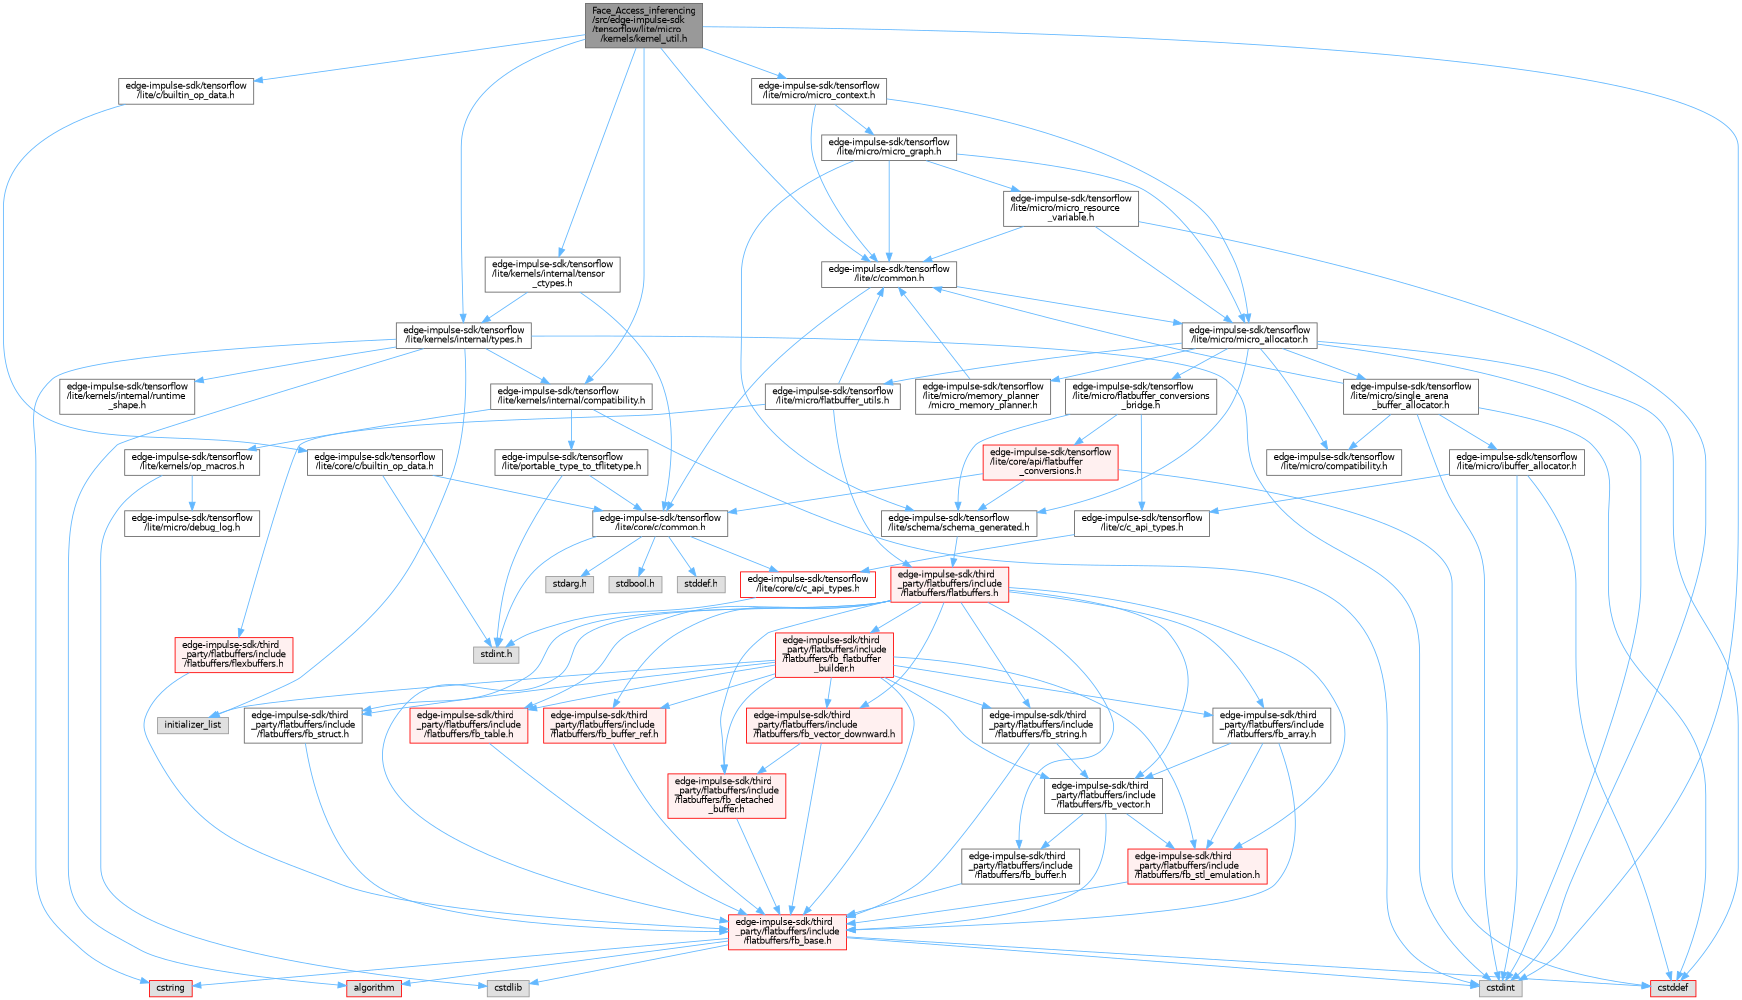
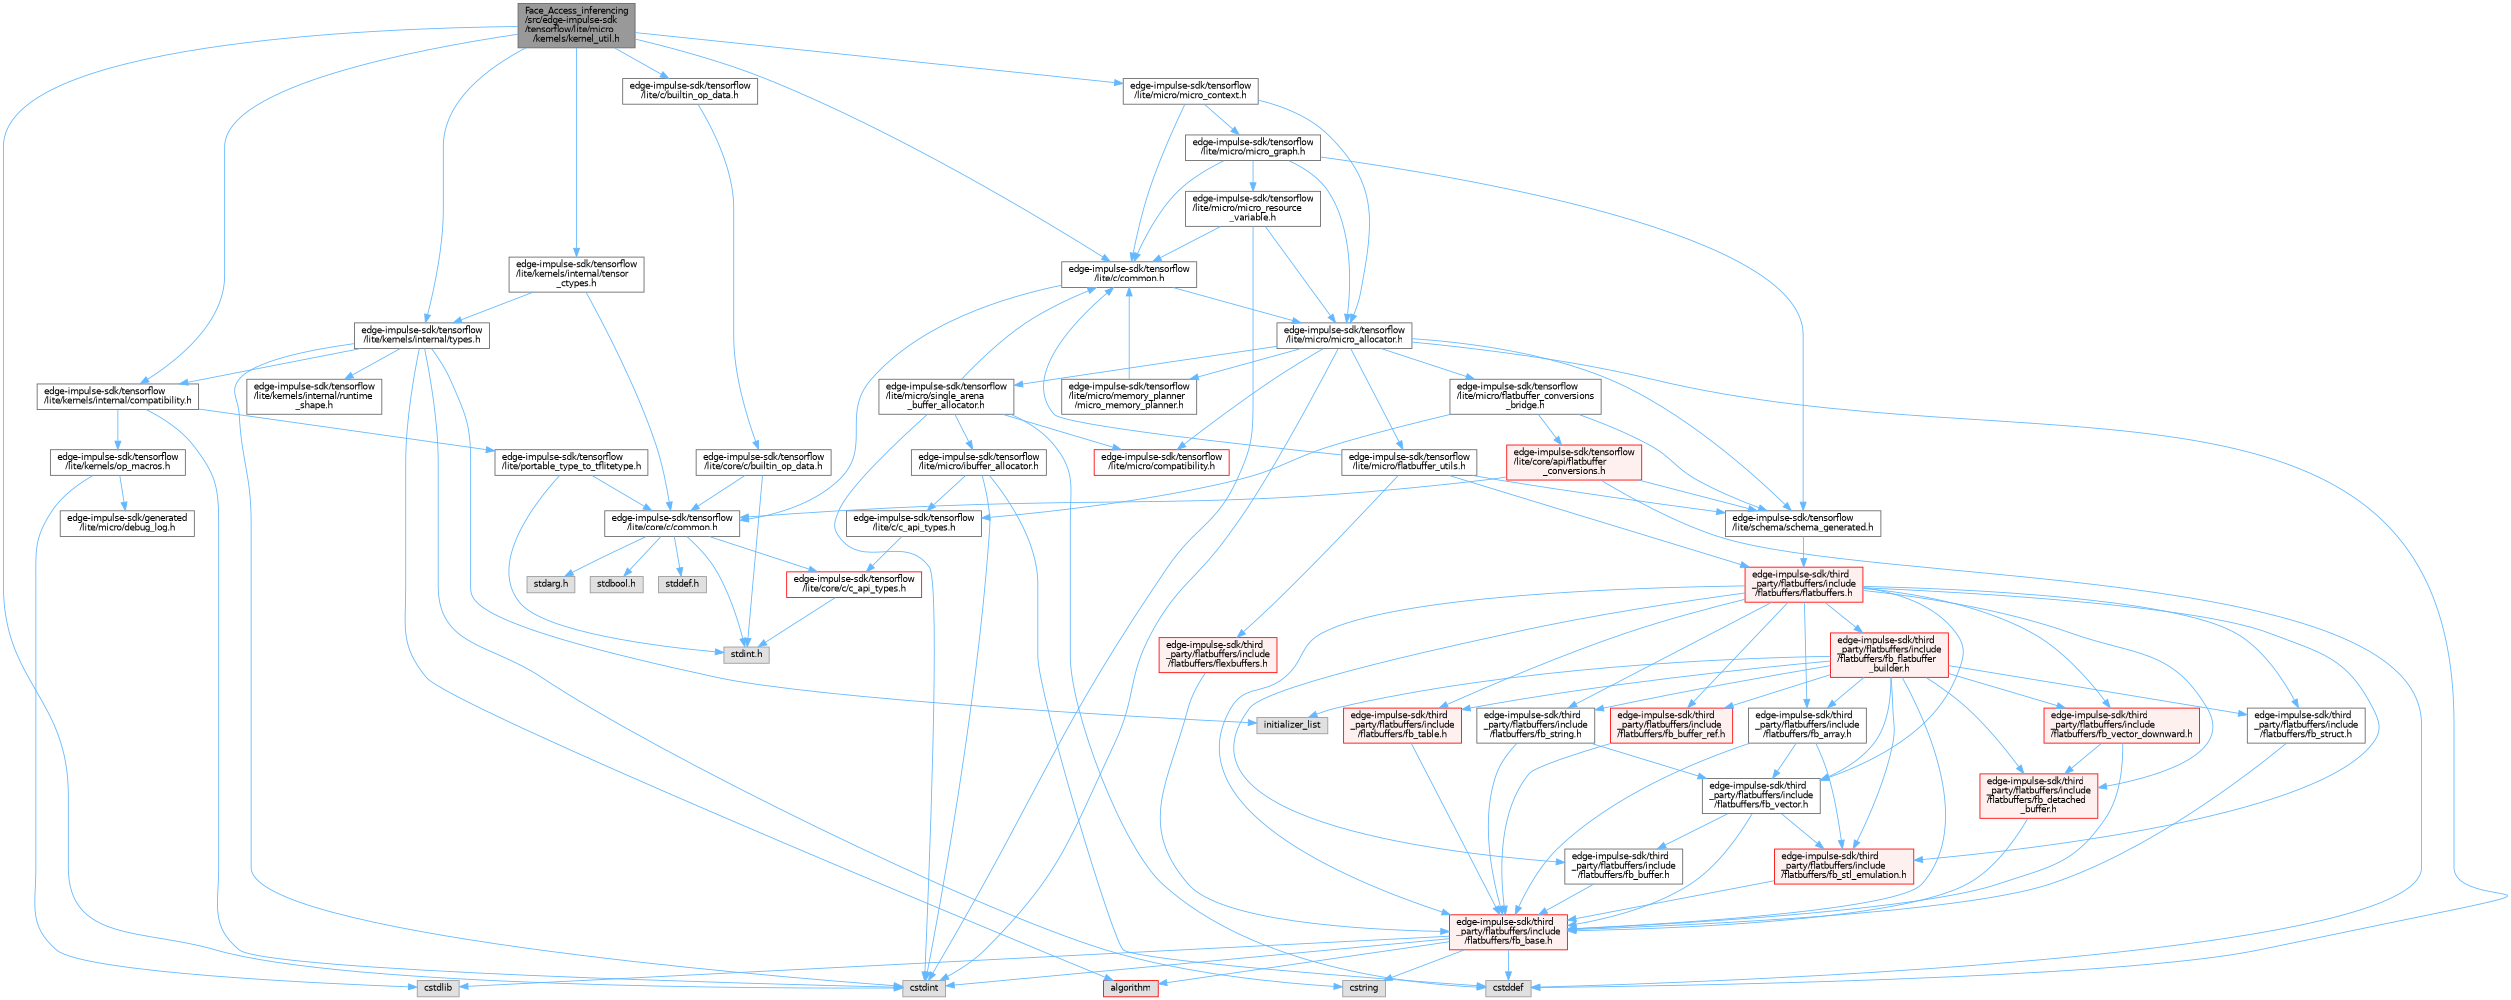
(1334, 463) -> (1162, 463)
none -> (1594, 495)
(192, 524) -> (127, 524)
(171, 989) -> (1364, 989)
(1673, 989) -> (1508, 989)
